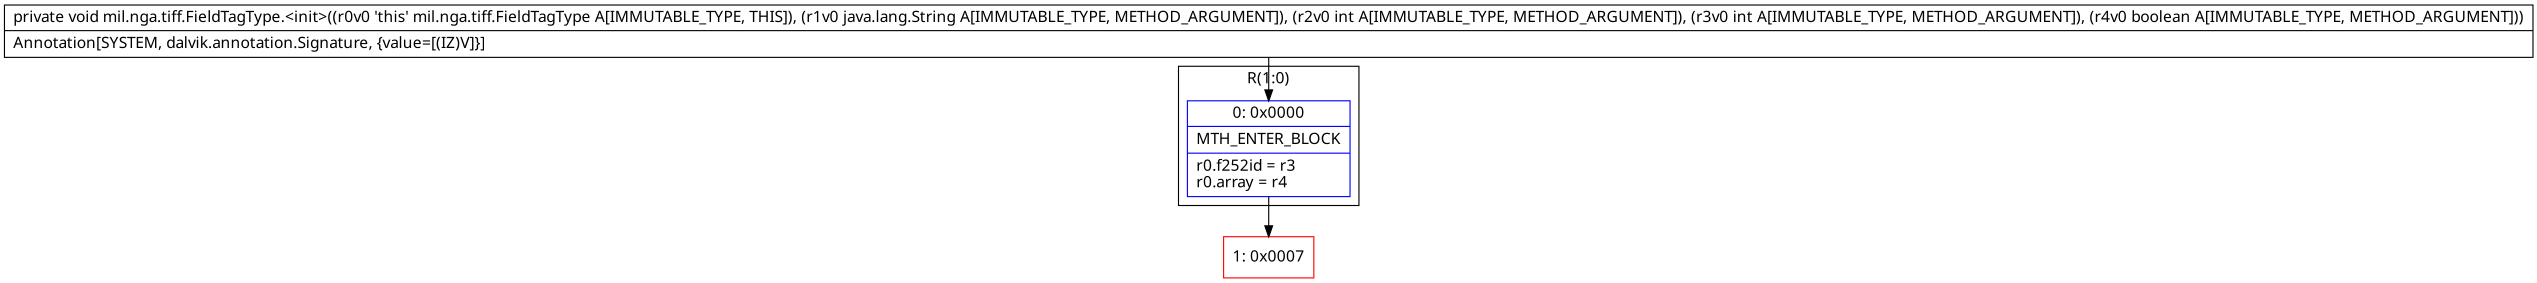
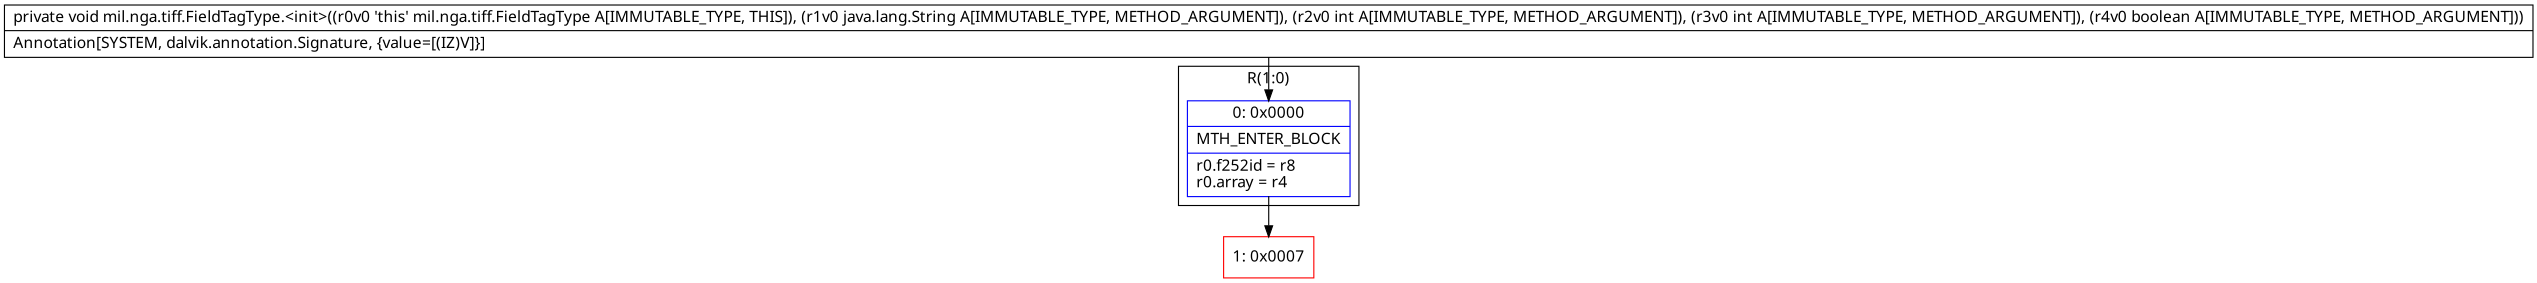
(1246, 166) -> (1246, 166)
